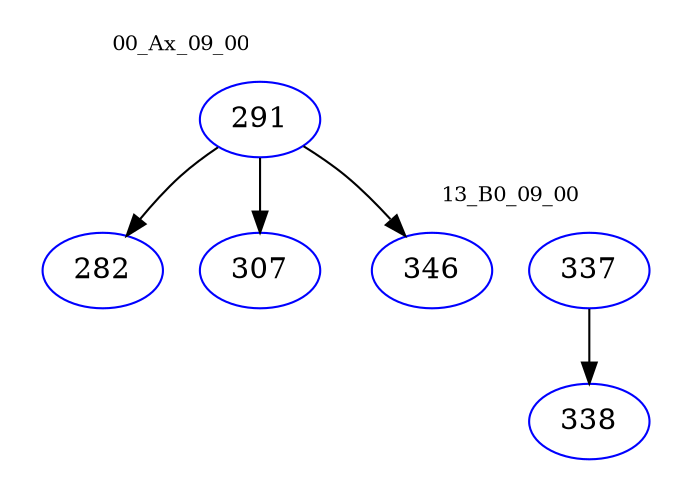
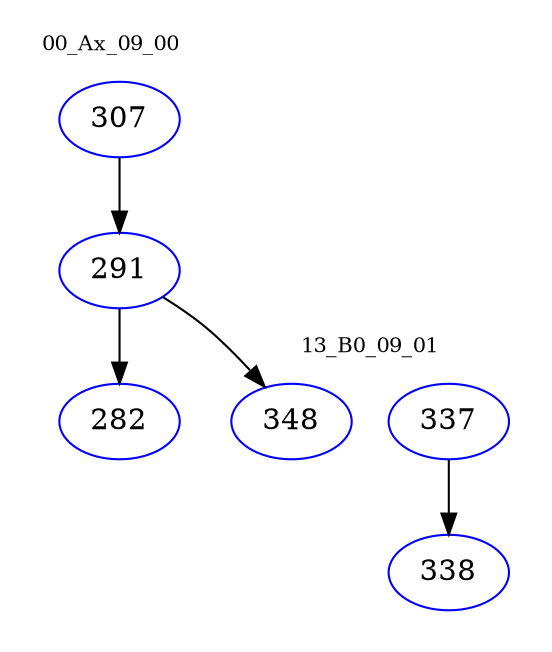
(260, 185) -> (120, 185)
(511, 196) -> (370, 347)
(432, 271) -> (292, 422)
